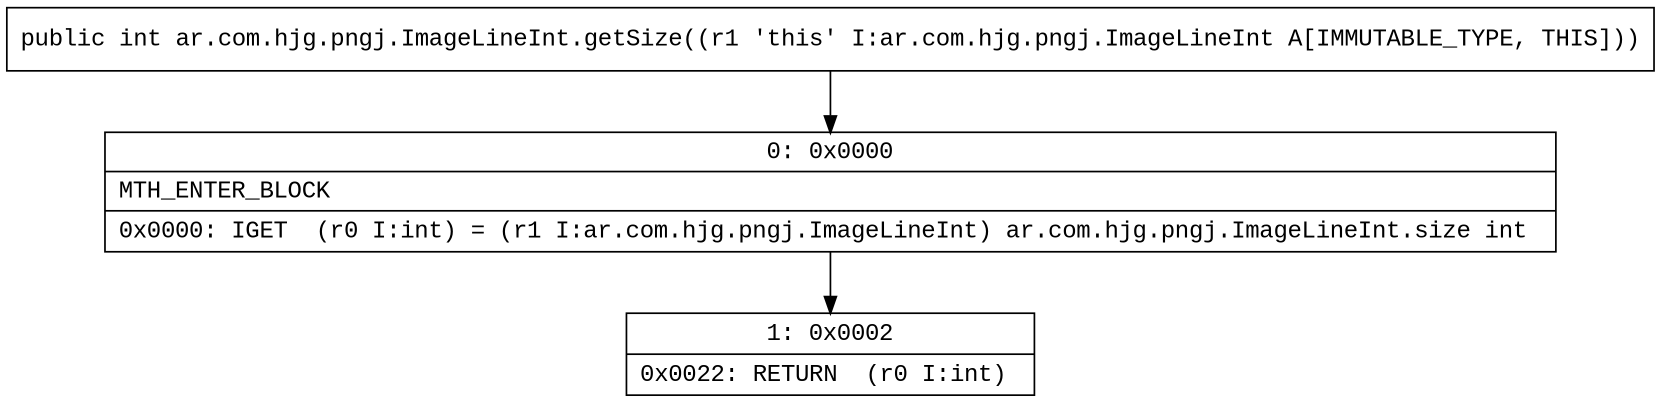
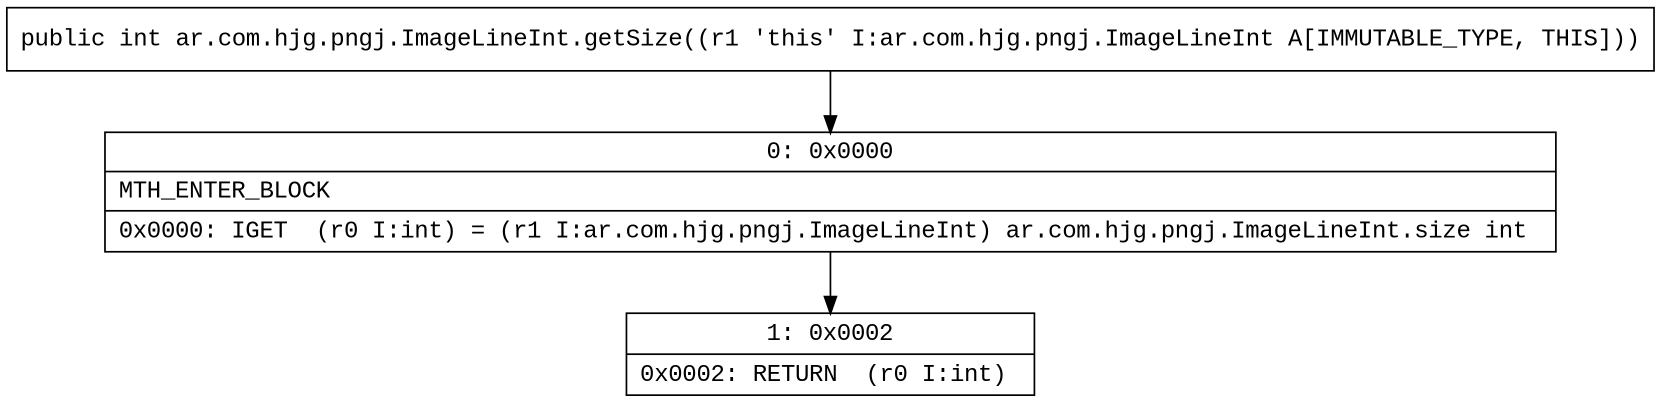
(830, 374) -> (830, 374)
